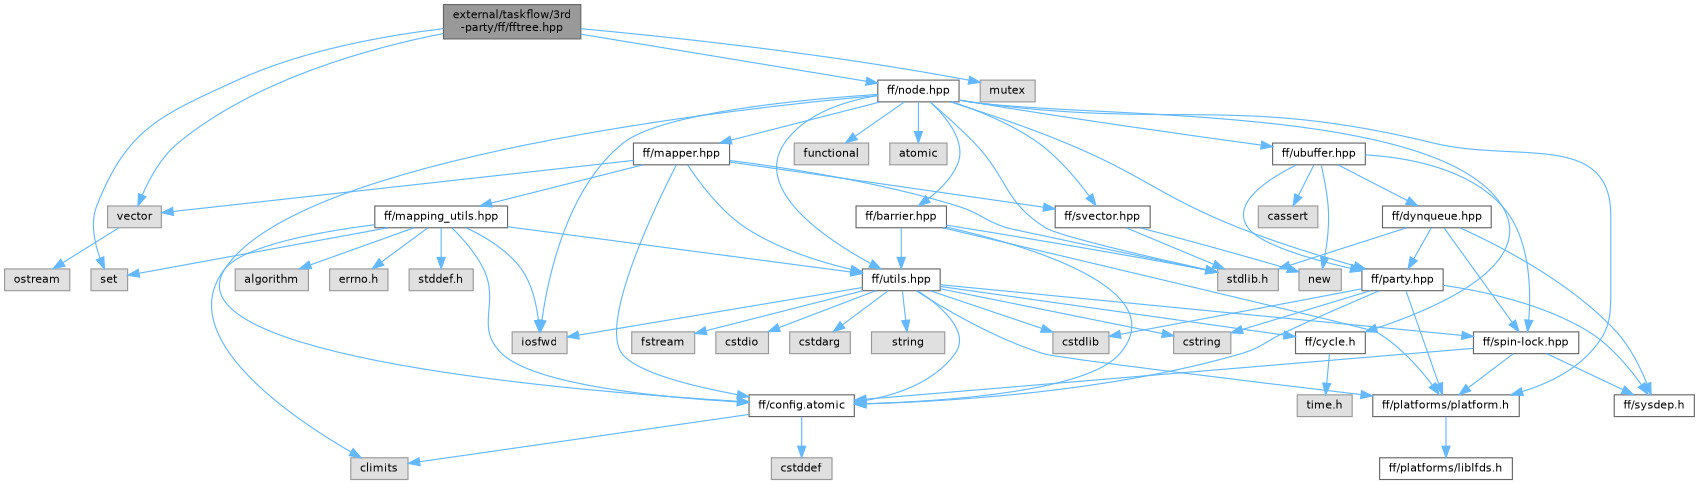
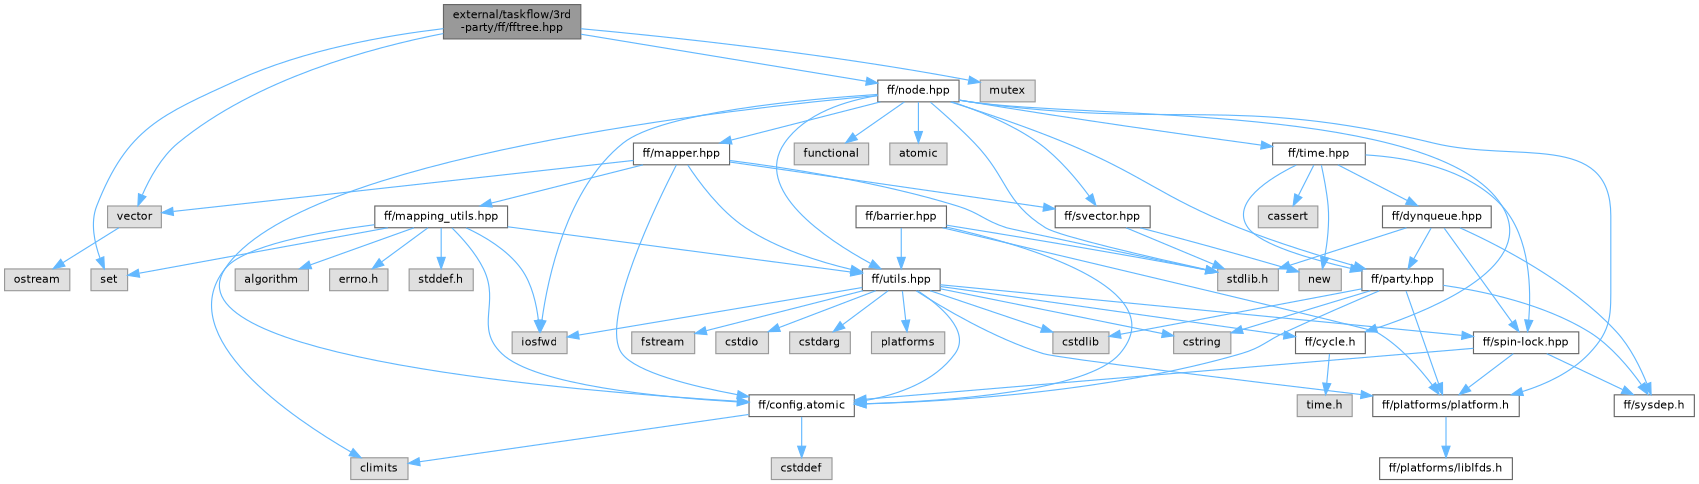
(960, 152) -> none
(1319, 154) -> (1319, 154)
(908, 343) -> (908, 343)
